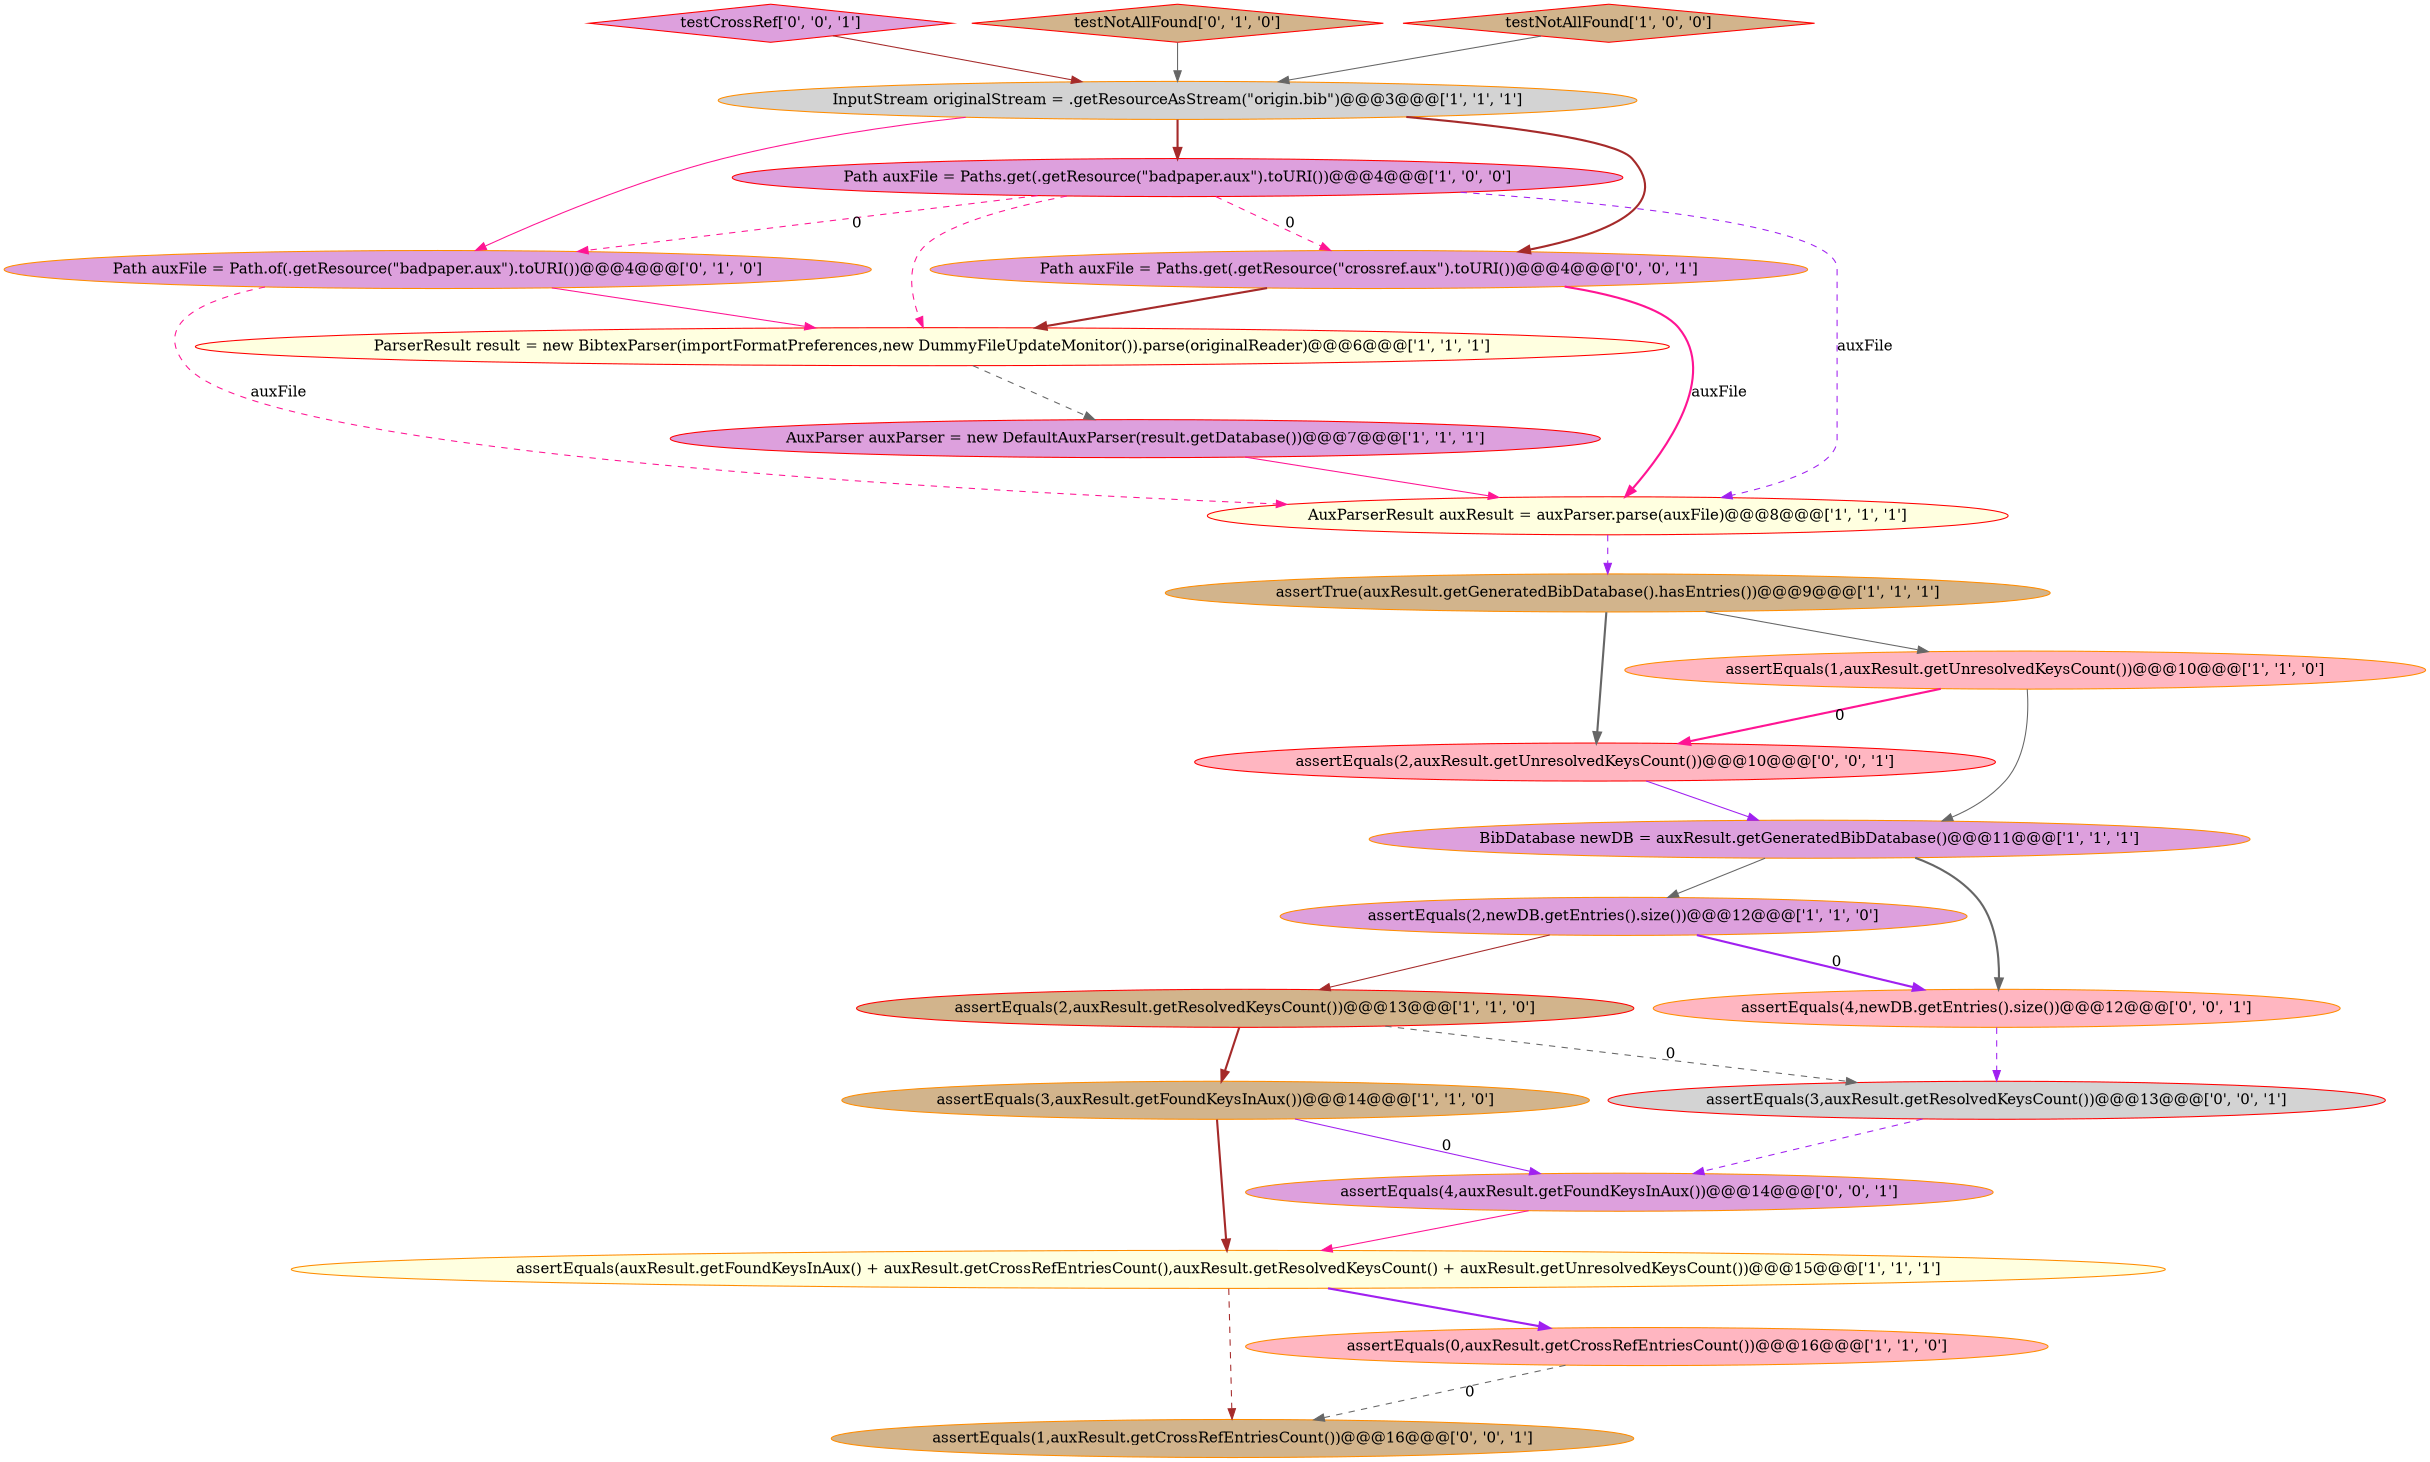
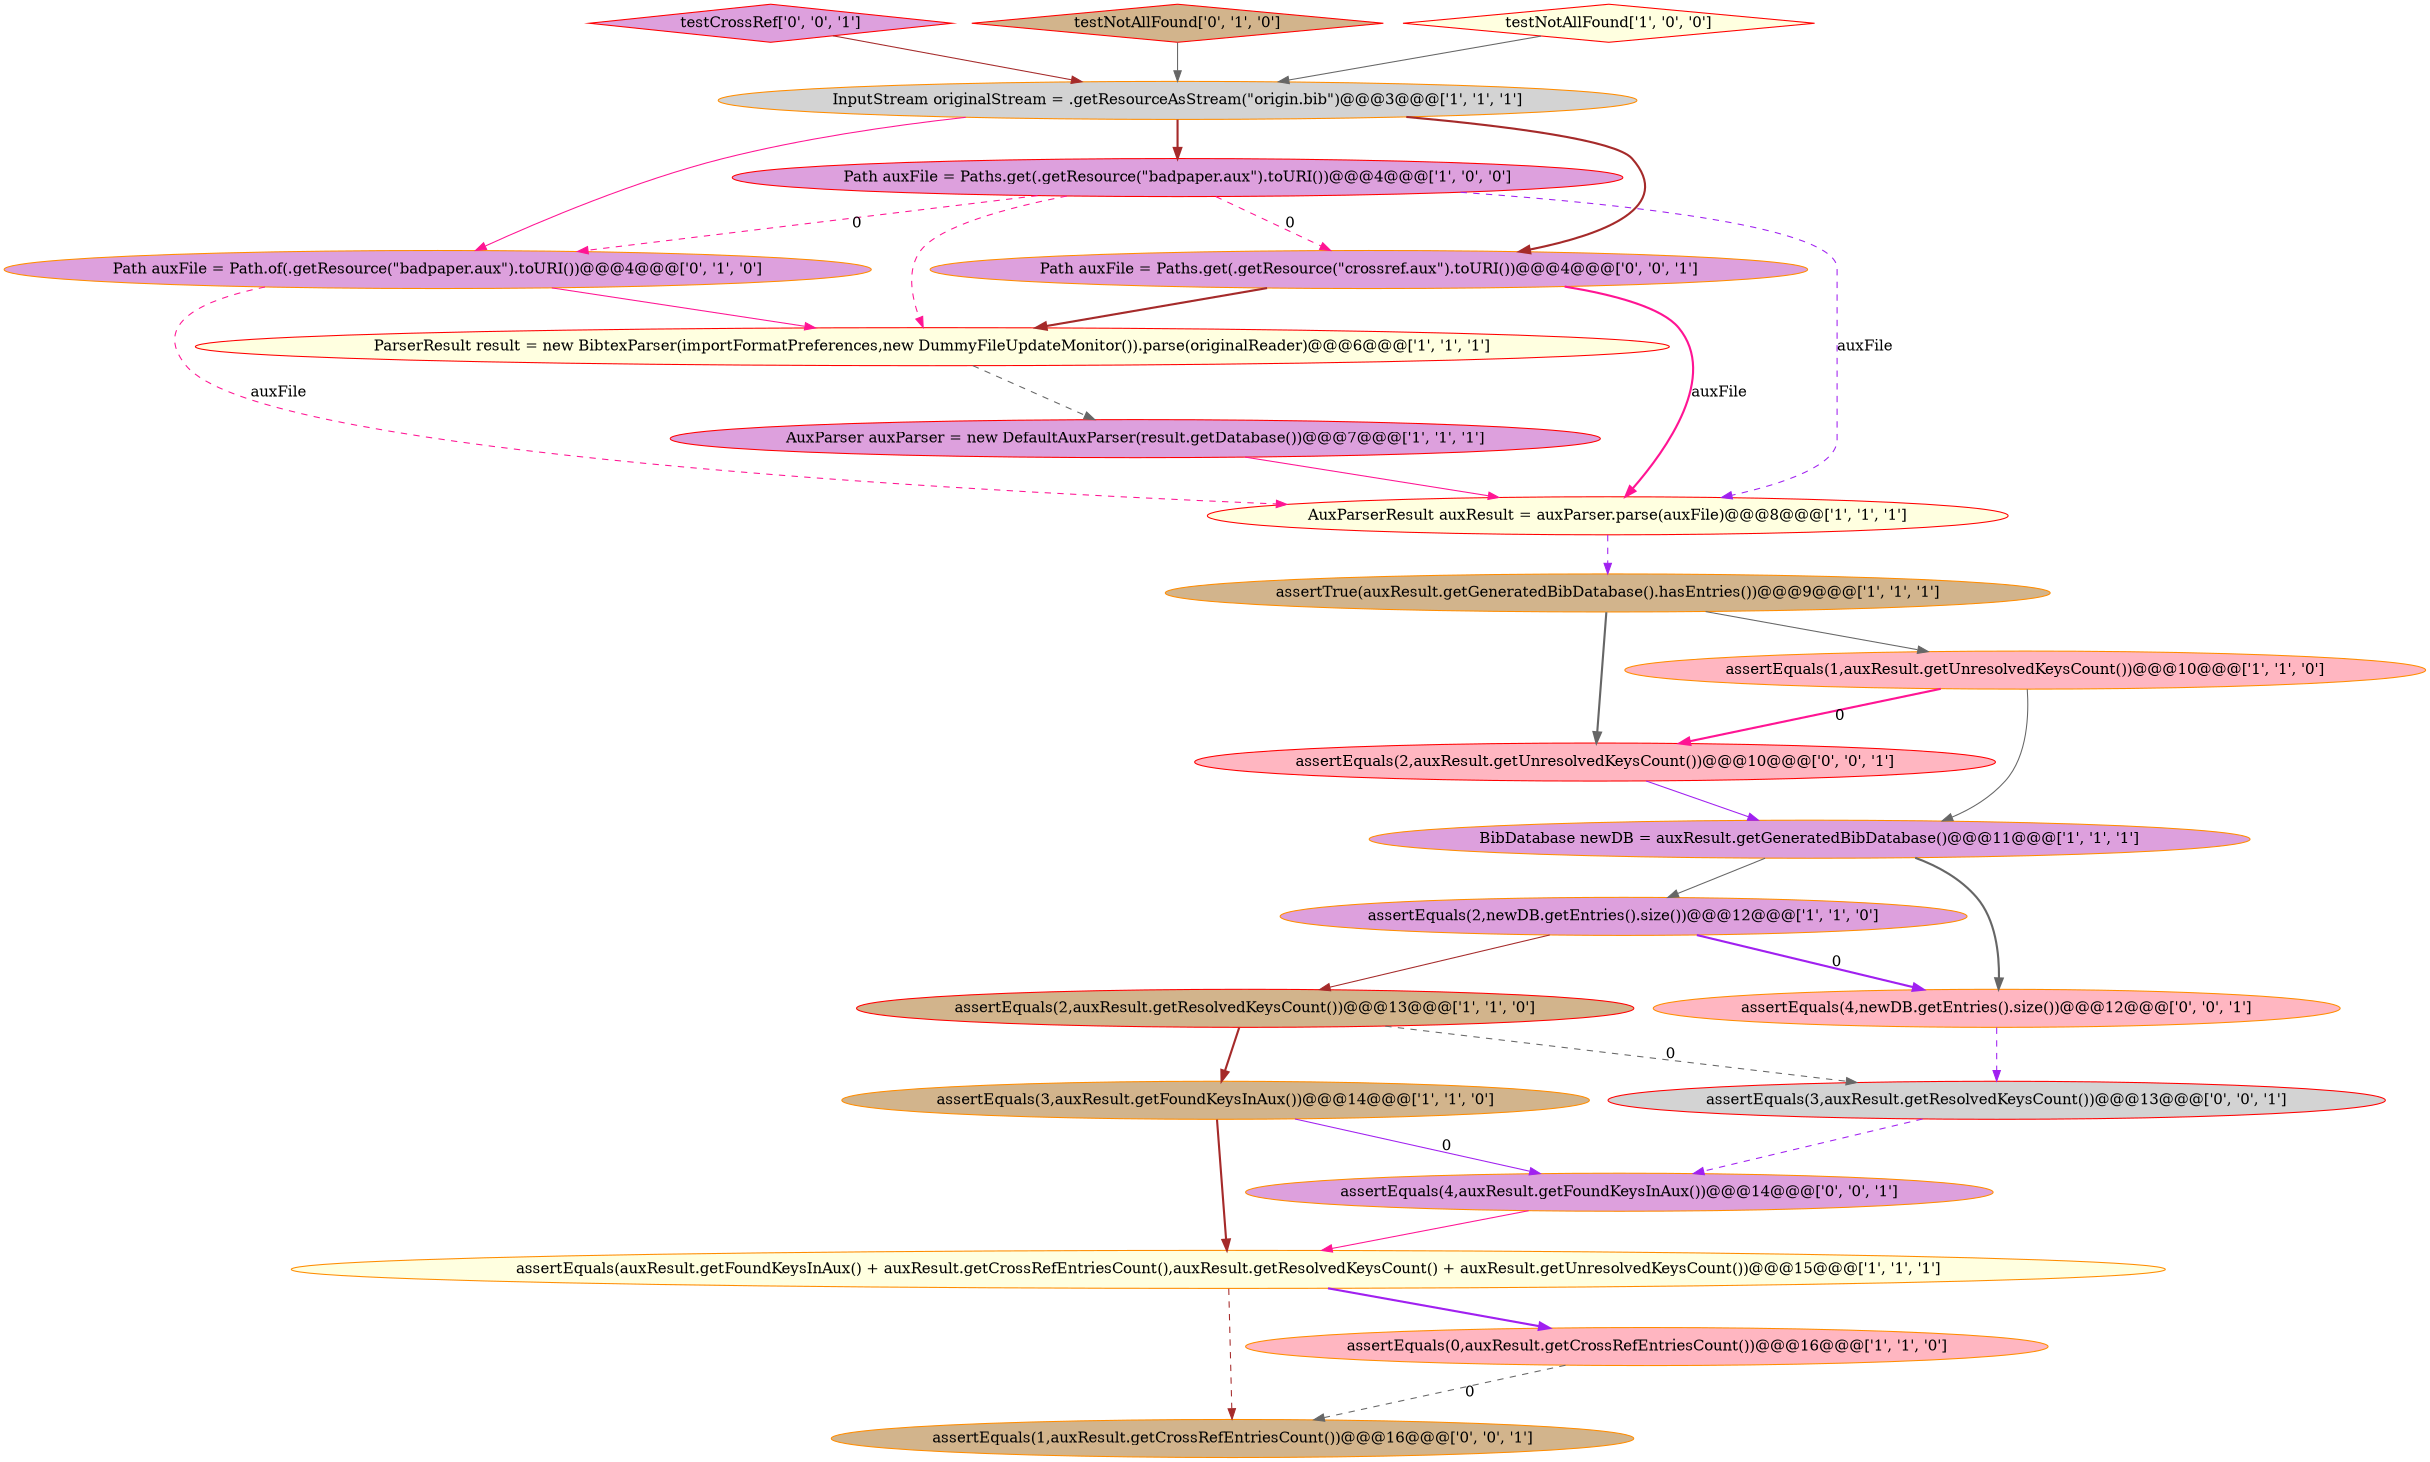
(1609, 23) -> (1609, 23)
